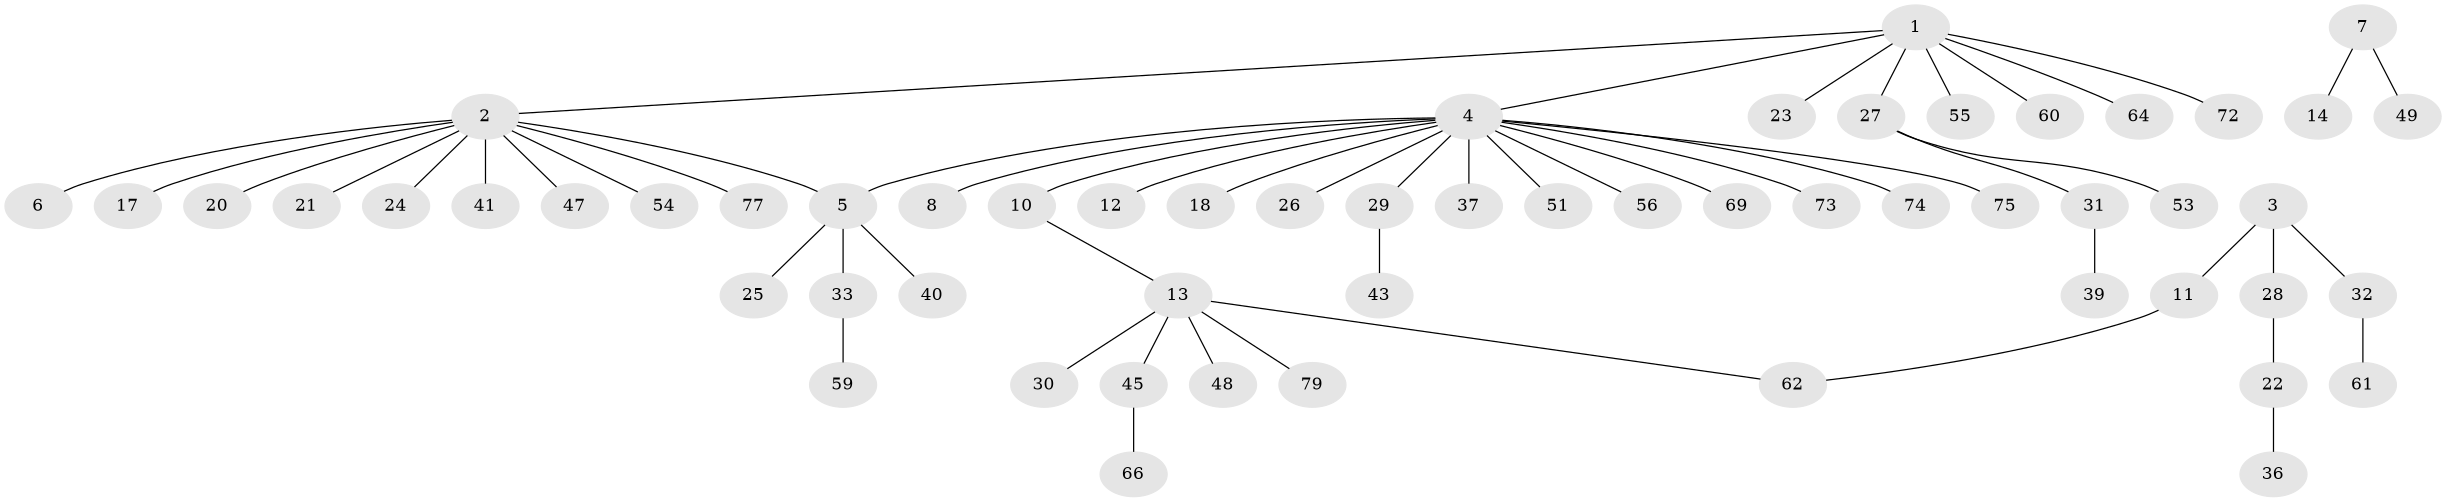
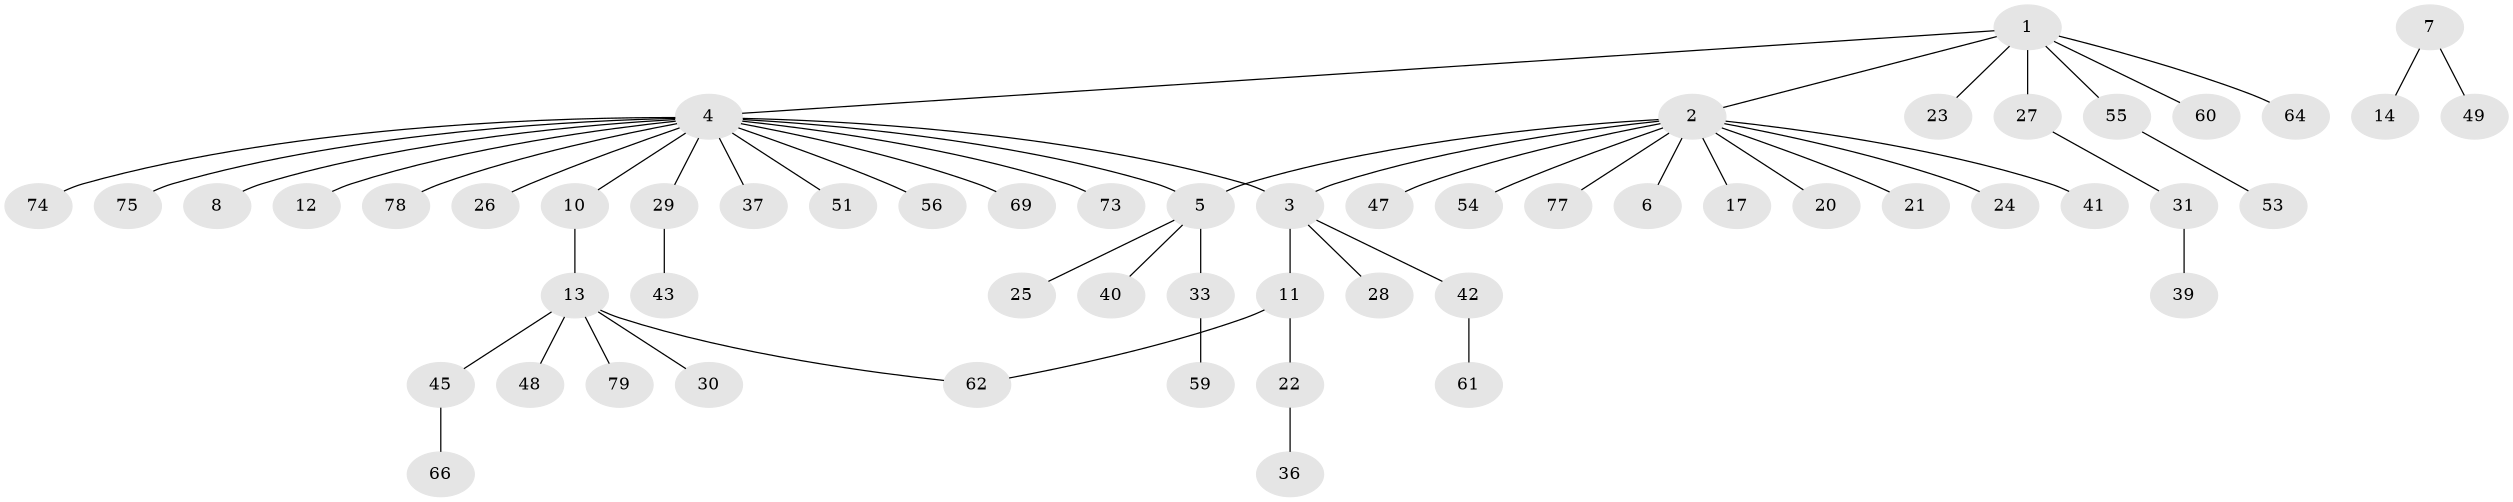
(2229, 117) -> none
none -> (1006, 138)
none -> (1485, 147)
(2028, 161) -> (2195, 161)
(1201, 206) -> (396, 206)
(2363, 296) -> (1469, 296)
(2273, 340) -> (1290, 340)
